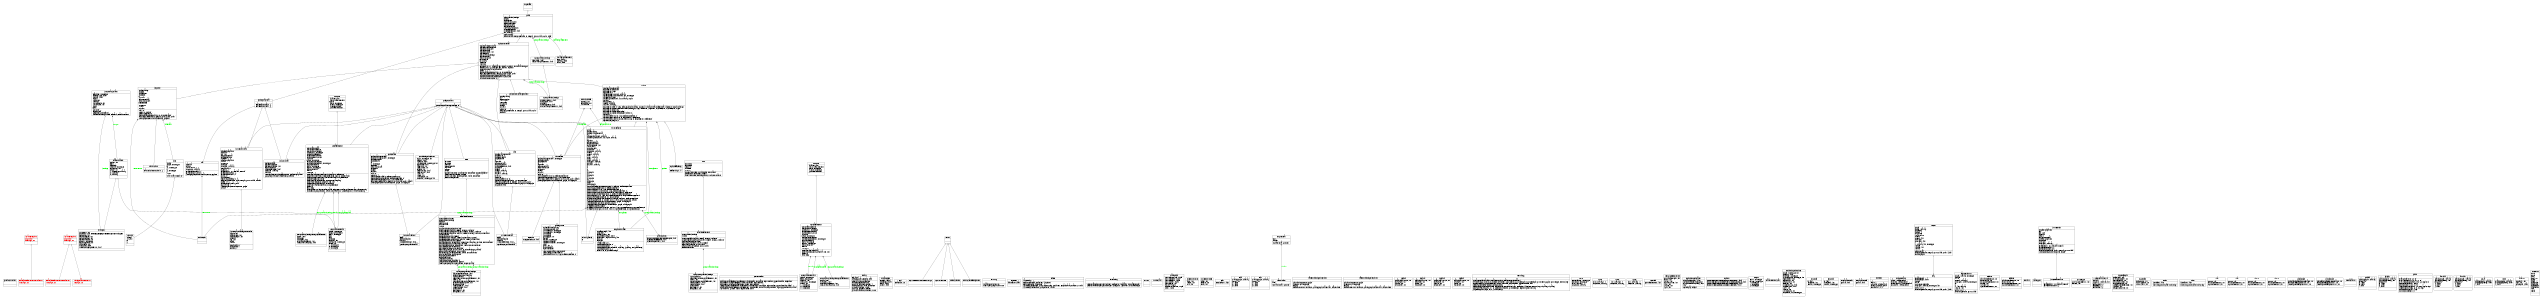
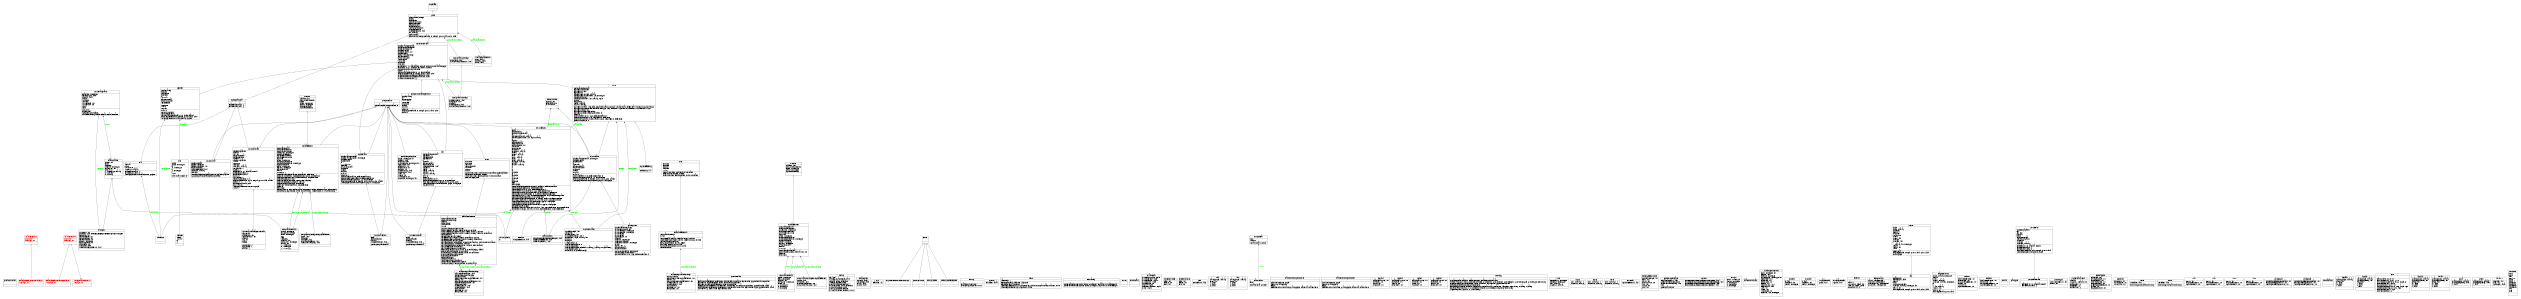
(154, 169) -> none
(554, 176) -> (588, 176)
(465, 213) -> (507, 213)
(623, 213) -> (574, 213)
(652, 213) -> (548, 213)
(237, 237) -> (249, 237)
